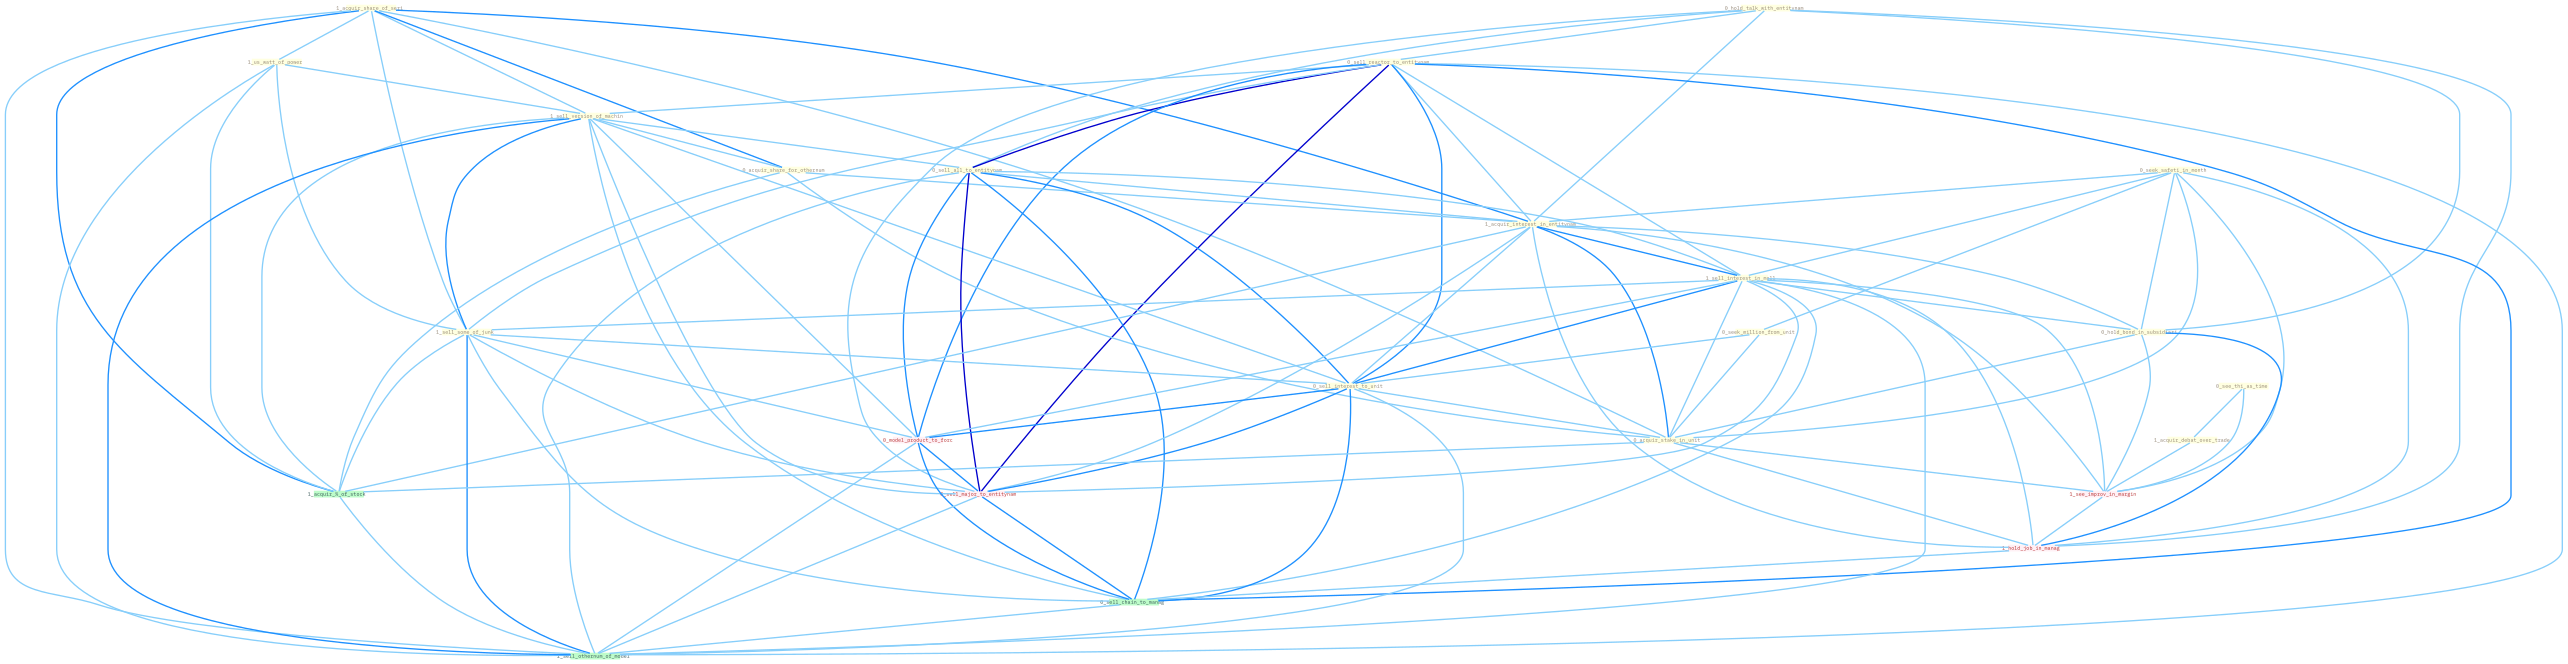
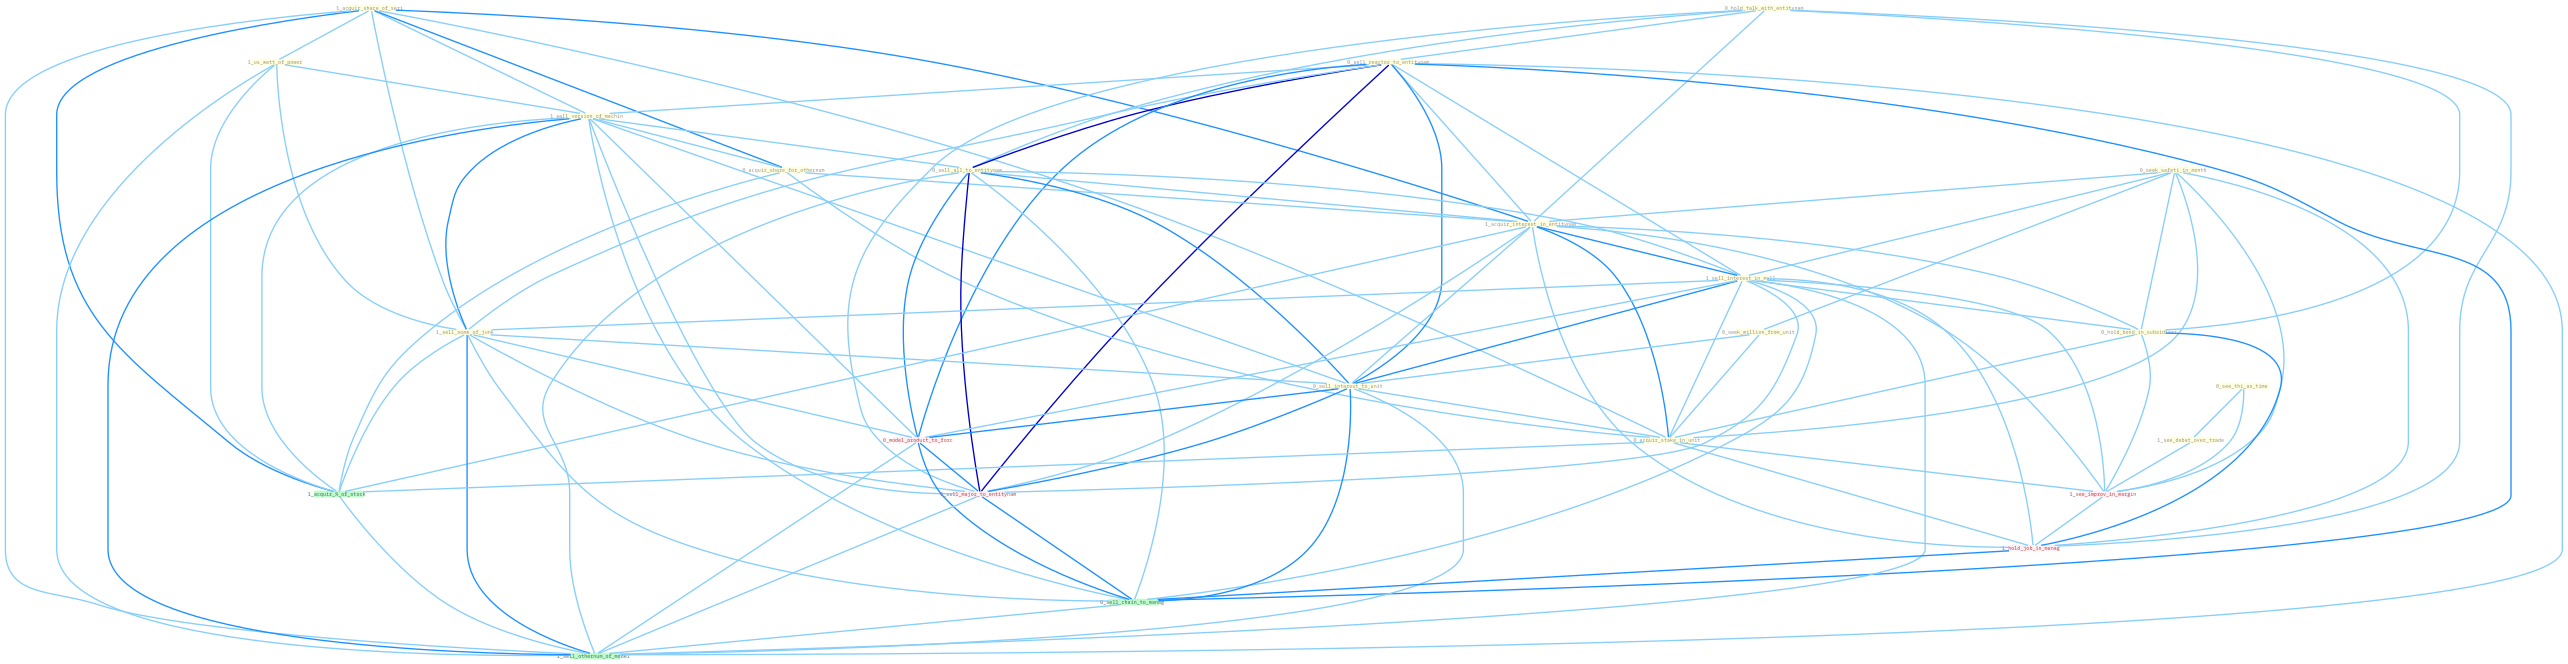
(1140, 356) -> (1140, 356)
(2192, 440) -> (2192, 440)
(1583, 575) -> (1583, 575)
